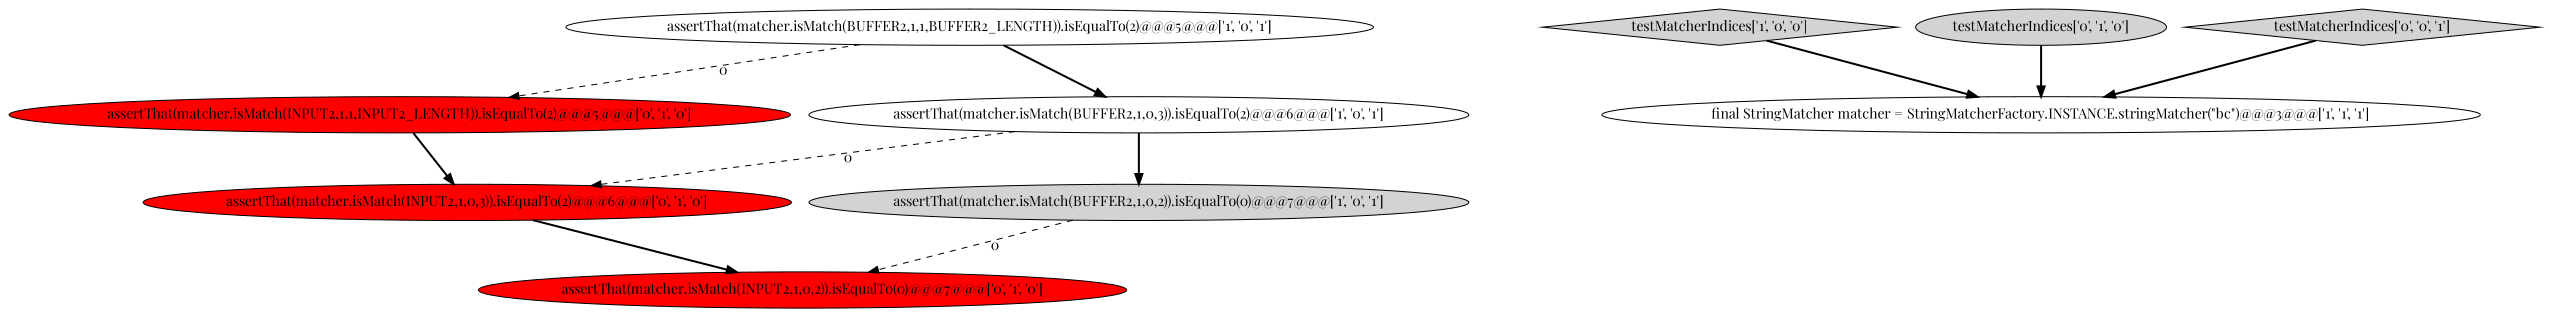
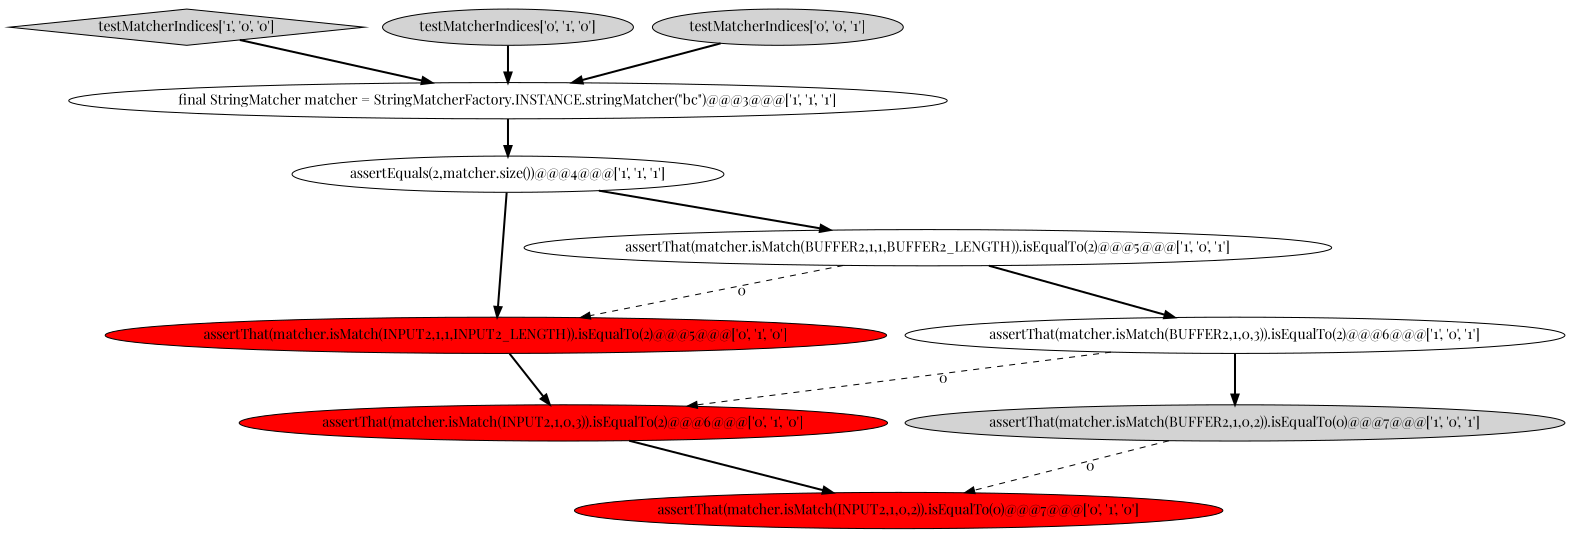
(2362, 27) -> (778, 27)
none -> (508, 174)
